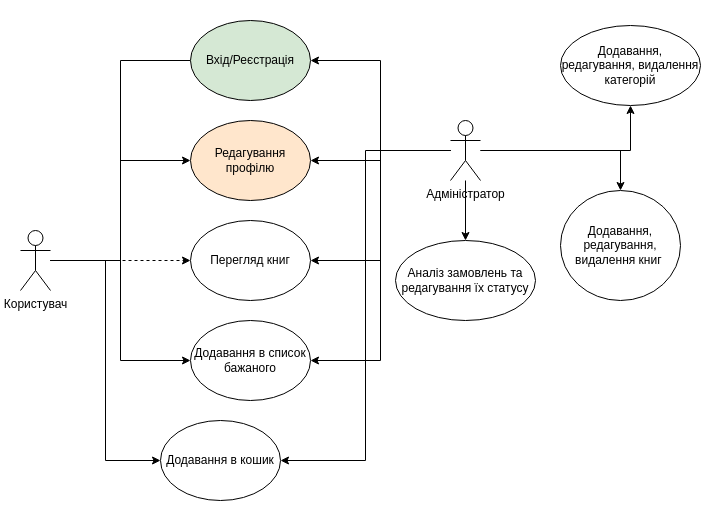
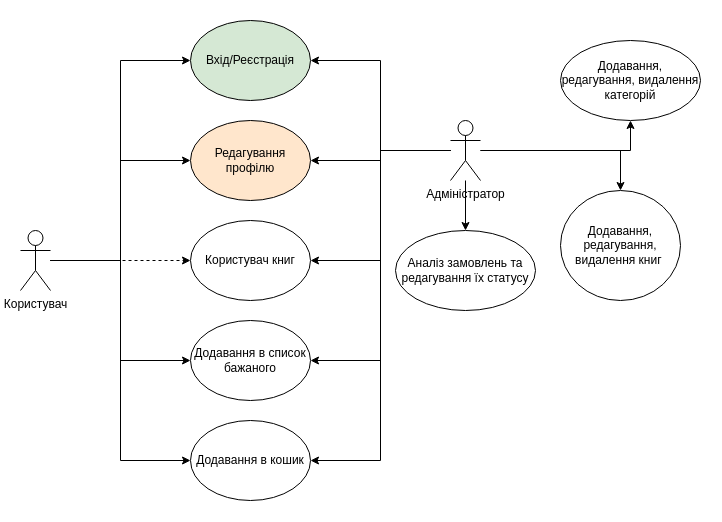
(185, 61) -> (182, 61)
(631, 66) -> (631, 81)
(251, 261) -> (251, 261)
(466, 281) -> (466, 271)
(221, 461) -> (251, 461)
